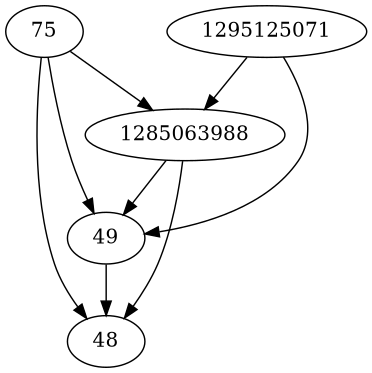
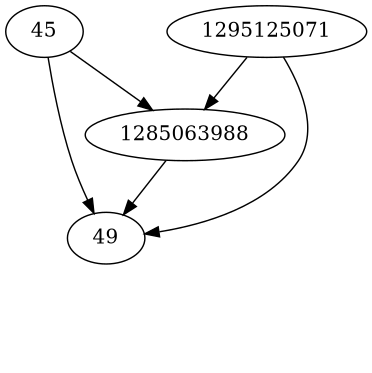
(44, 32) -> (44, 32)
(106, 341) -> none
